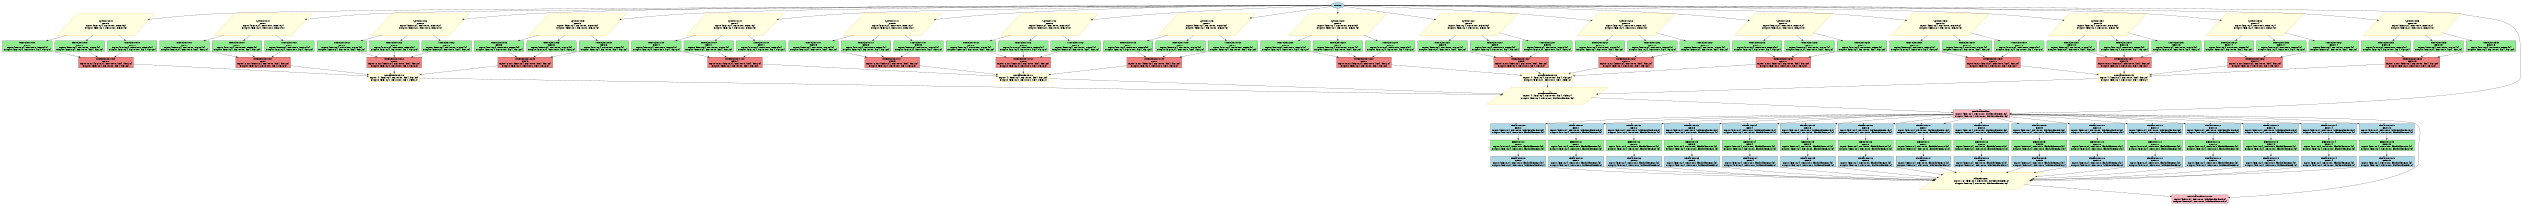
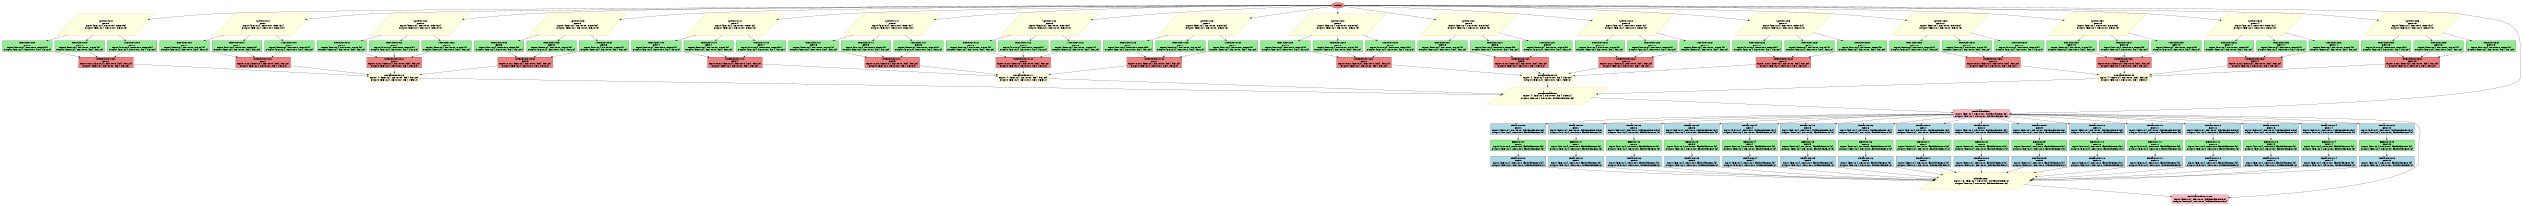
(1338, 5) -> (1338, 5)
